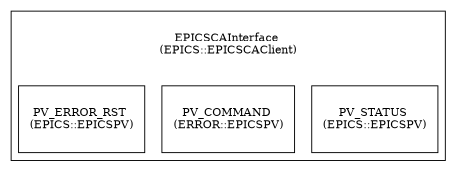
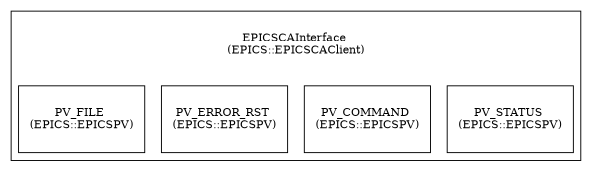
none -> (82, 119)
(229, 125) -> (367, 125)
